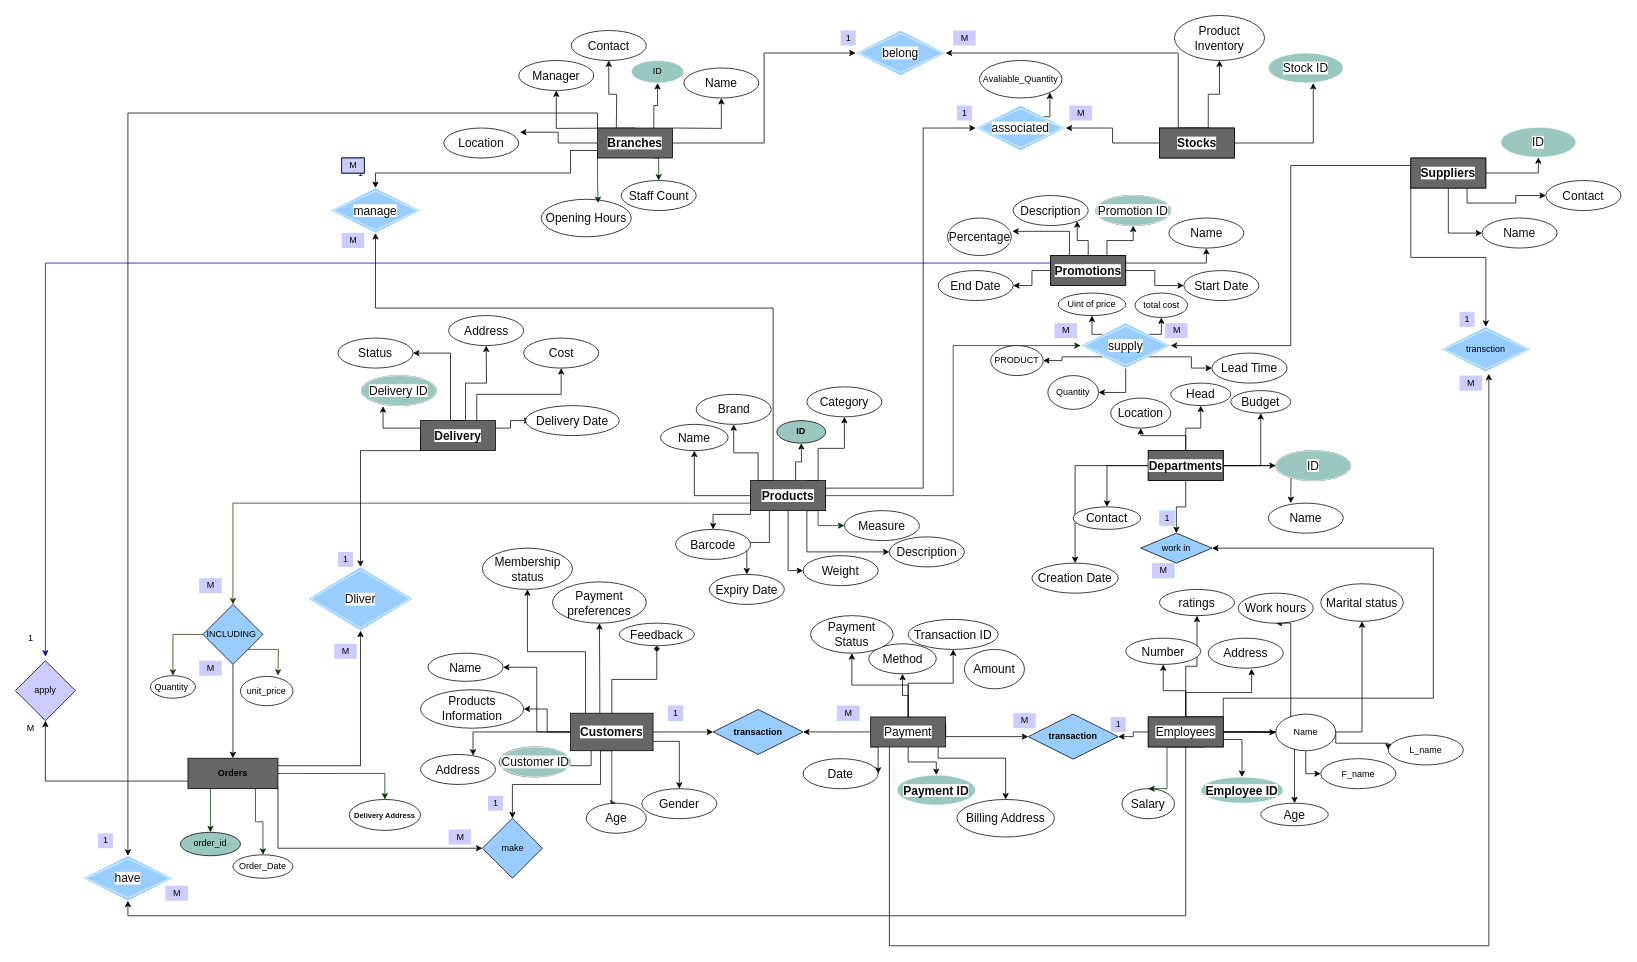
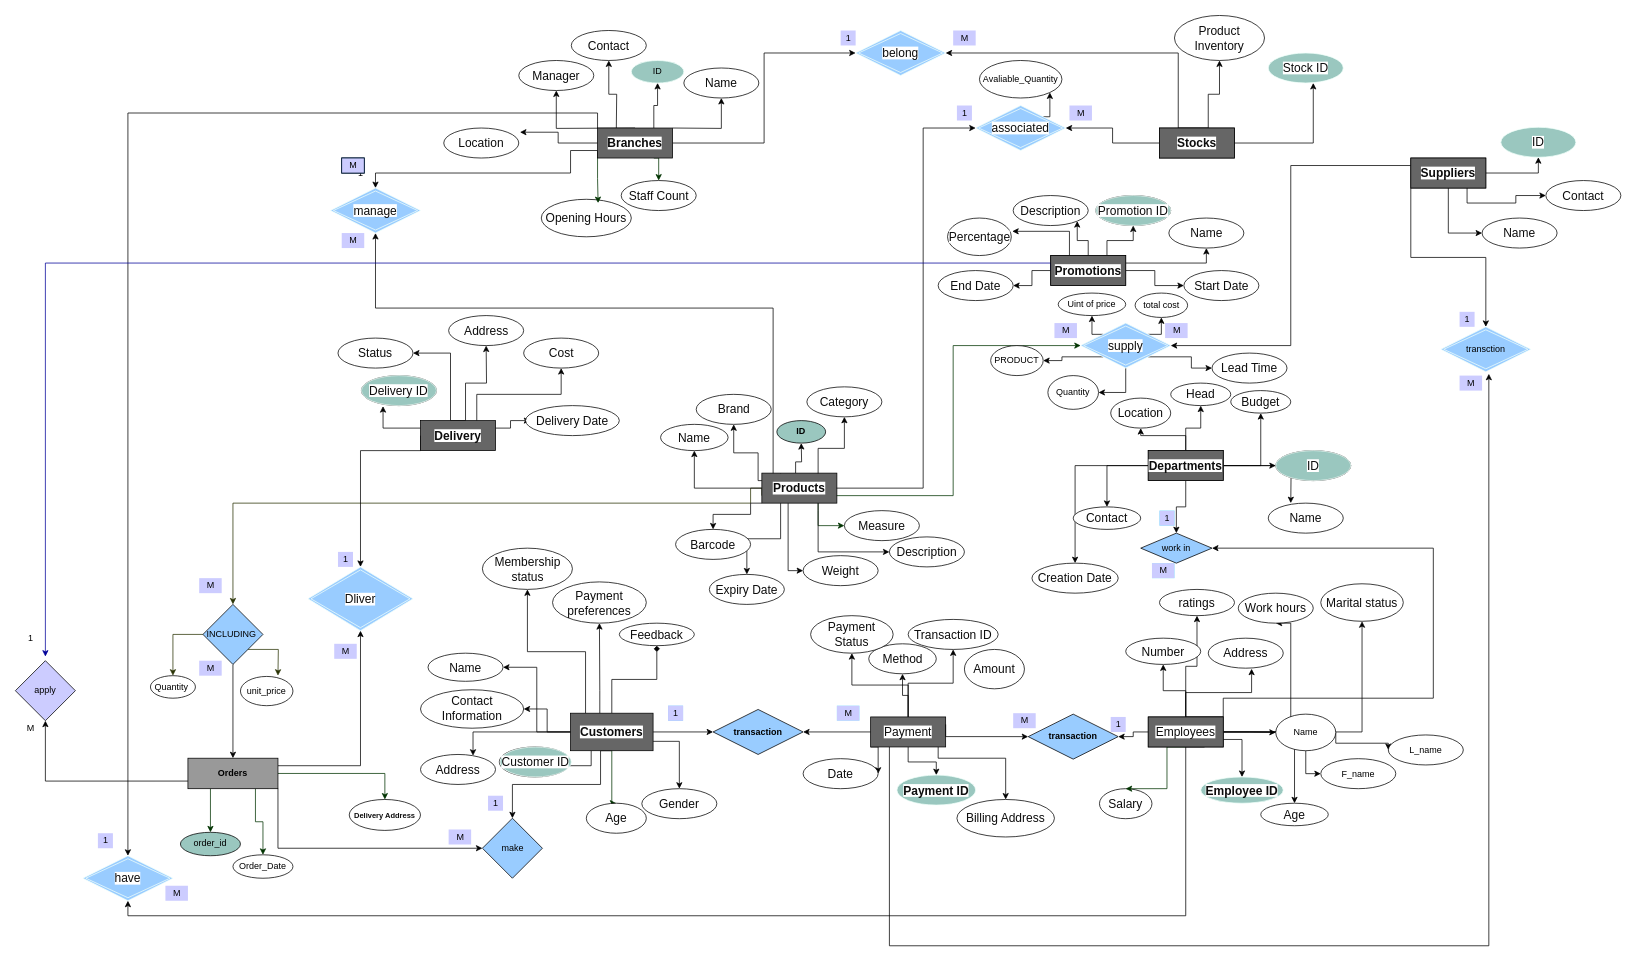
(788, 495) -> (799, 488)
(472, 708) -> (472, 708)
(233, 773) -> (233, 773)
(1148, 803) -> (1125, 803)
